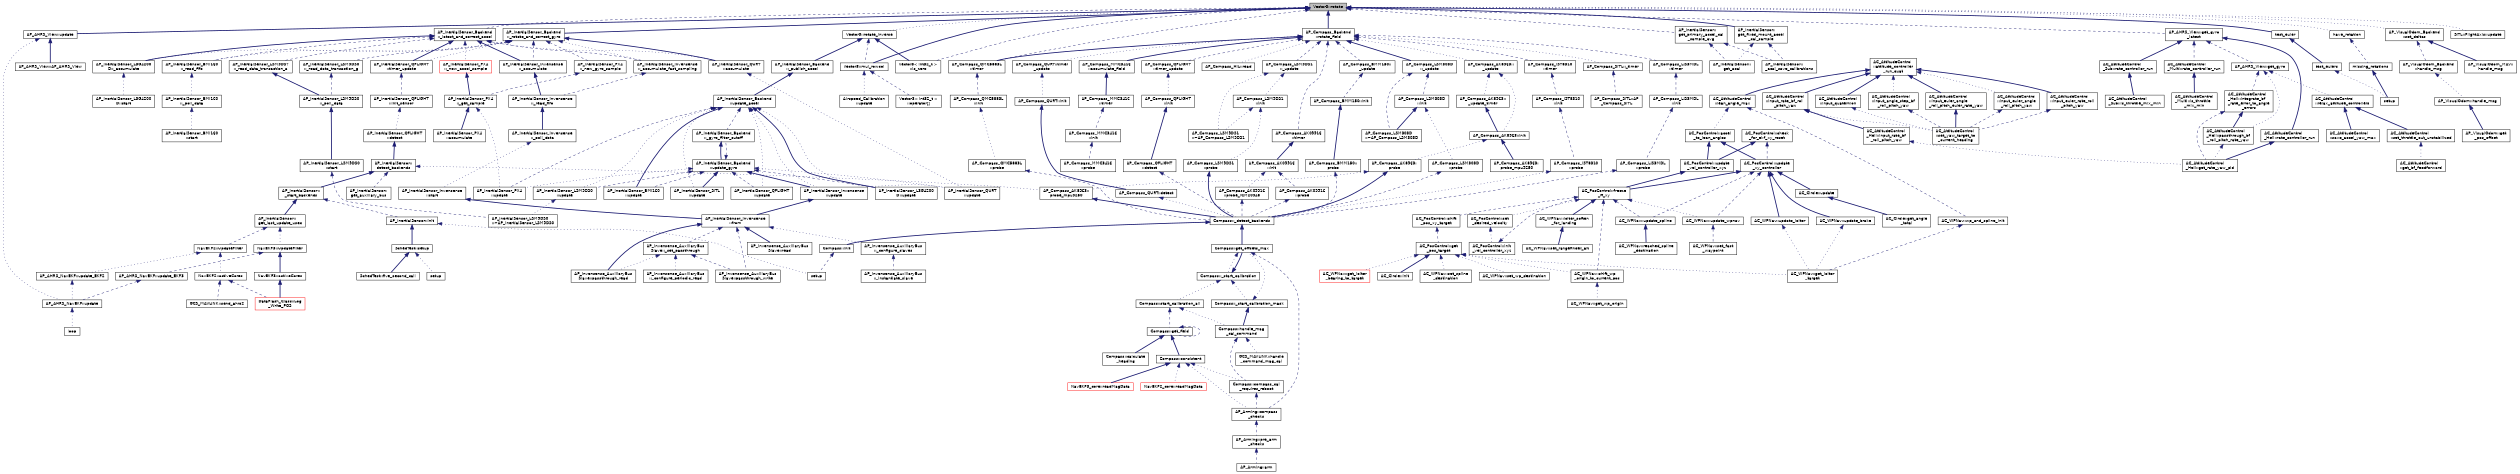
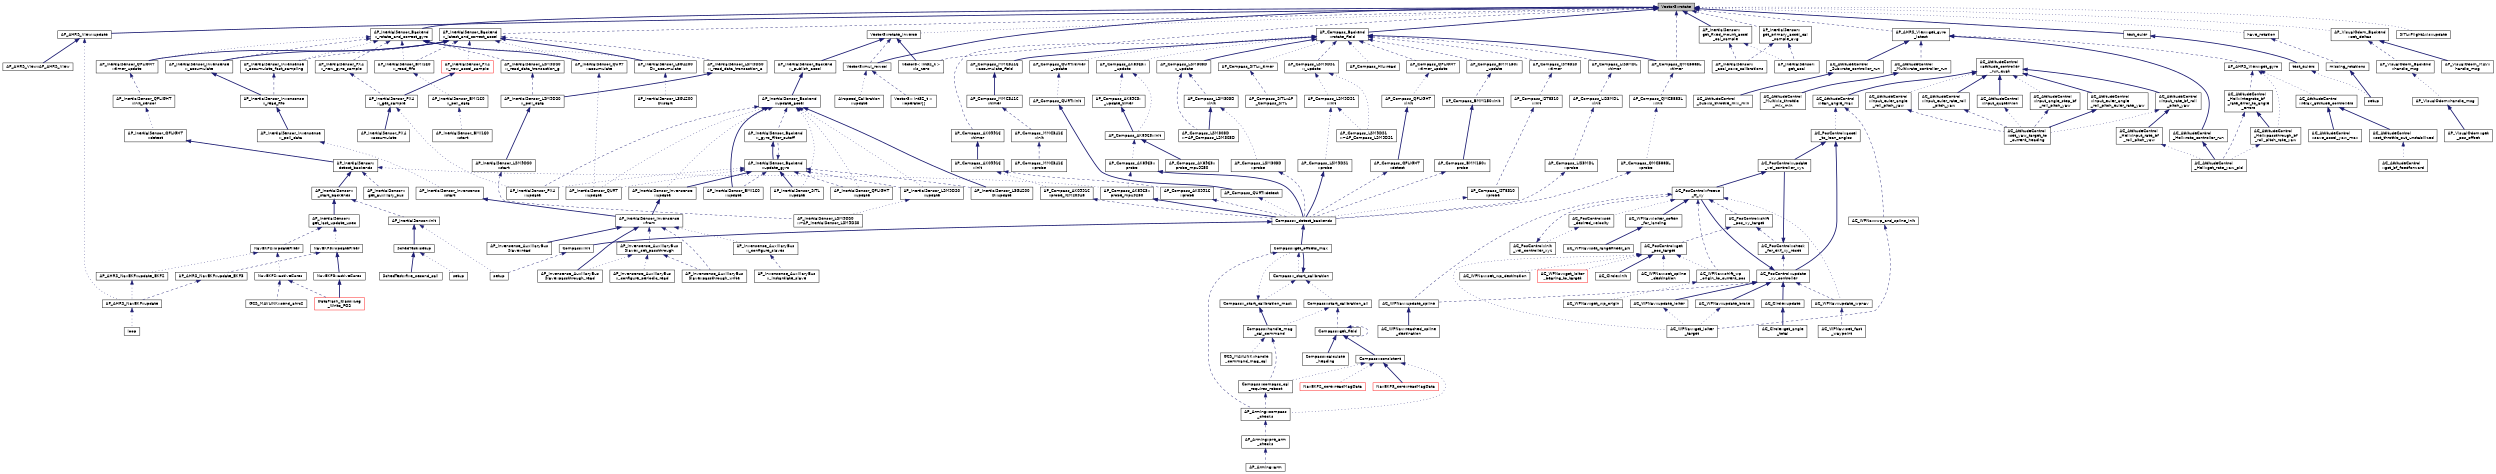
(261, 67) -> (735, 67)
none -> (1768, 236)
